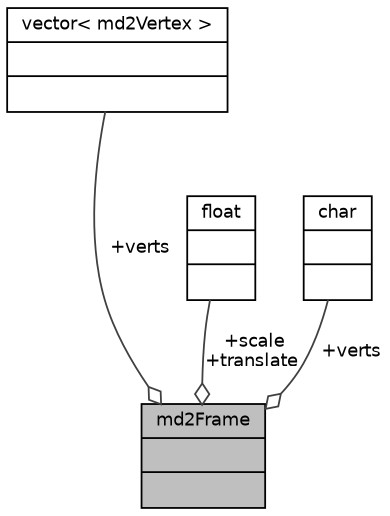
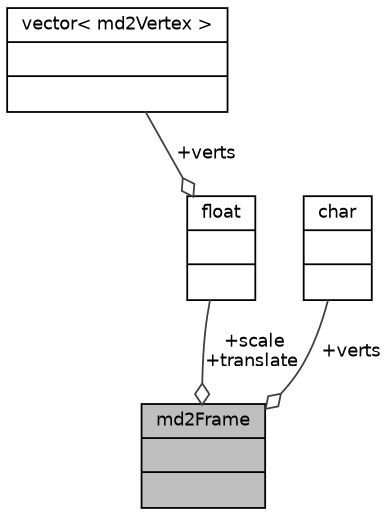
(96, 254) -> (164, 145)
